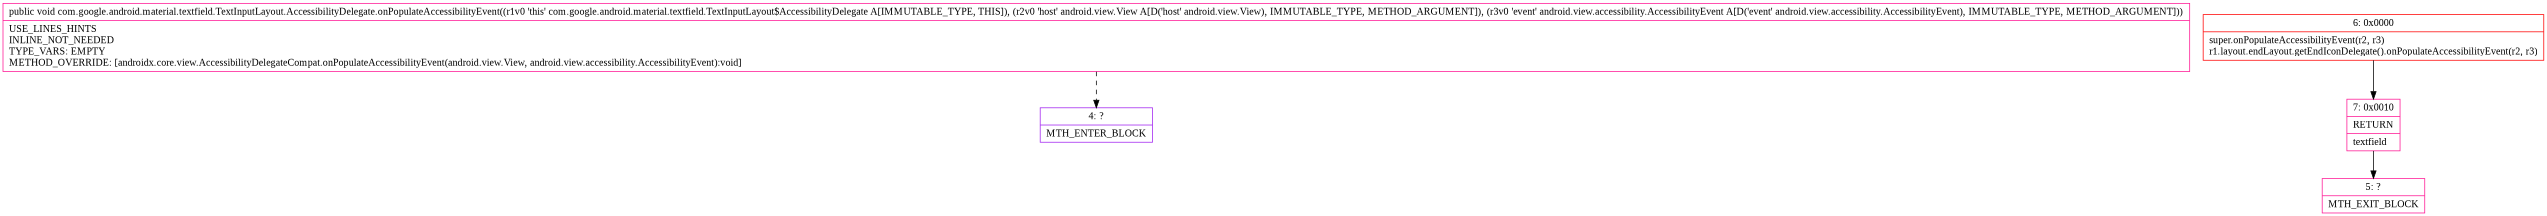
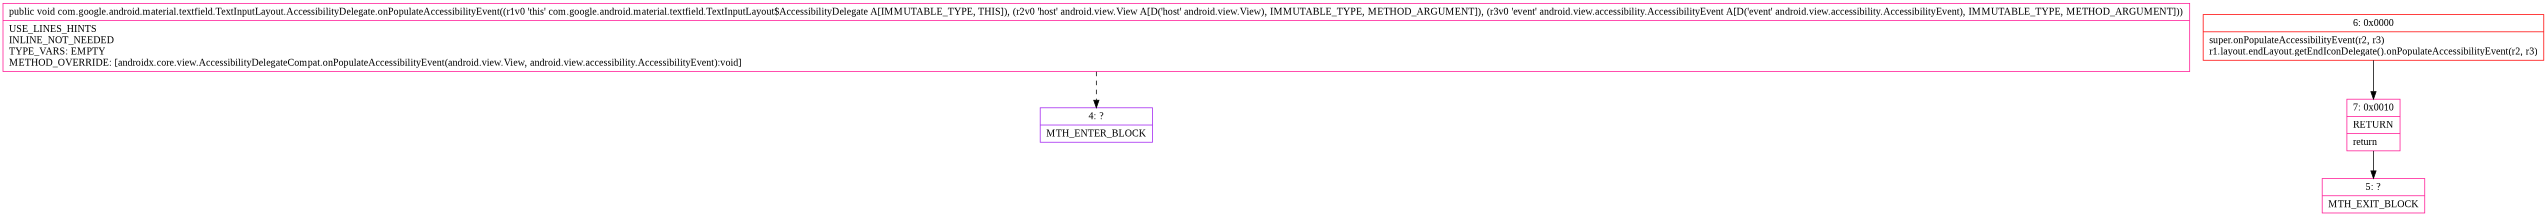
(2370, 142) -> (2365, 142)
